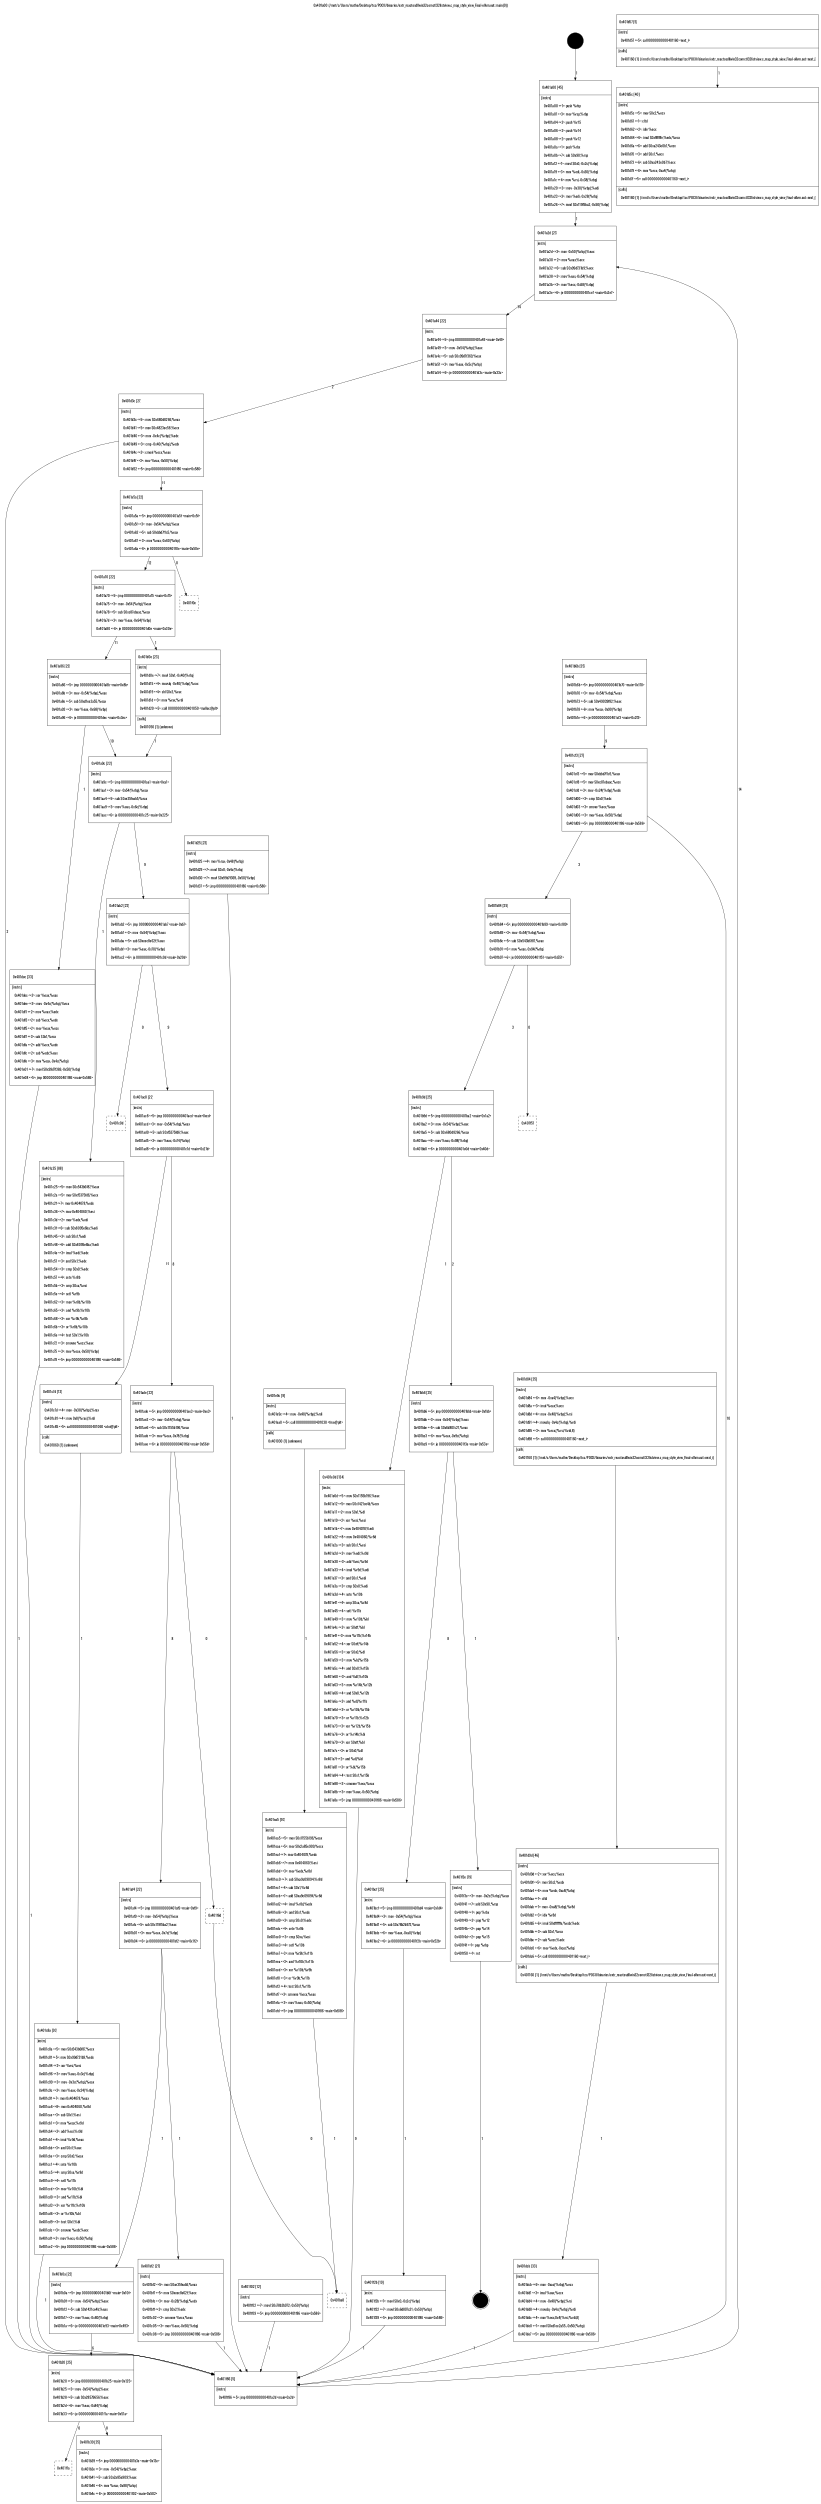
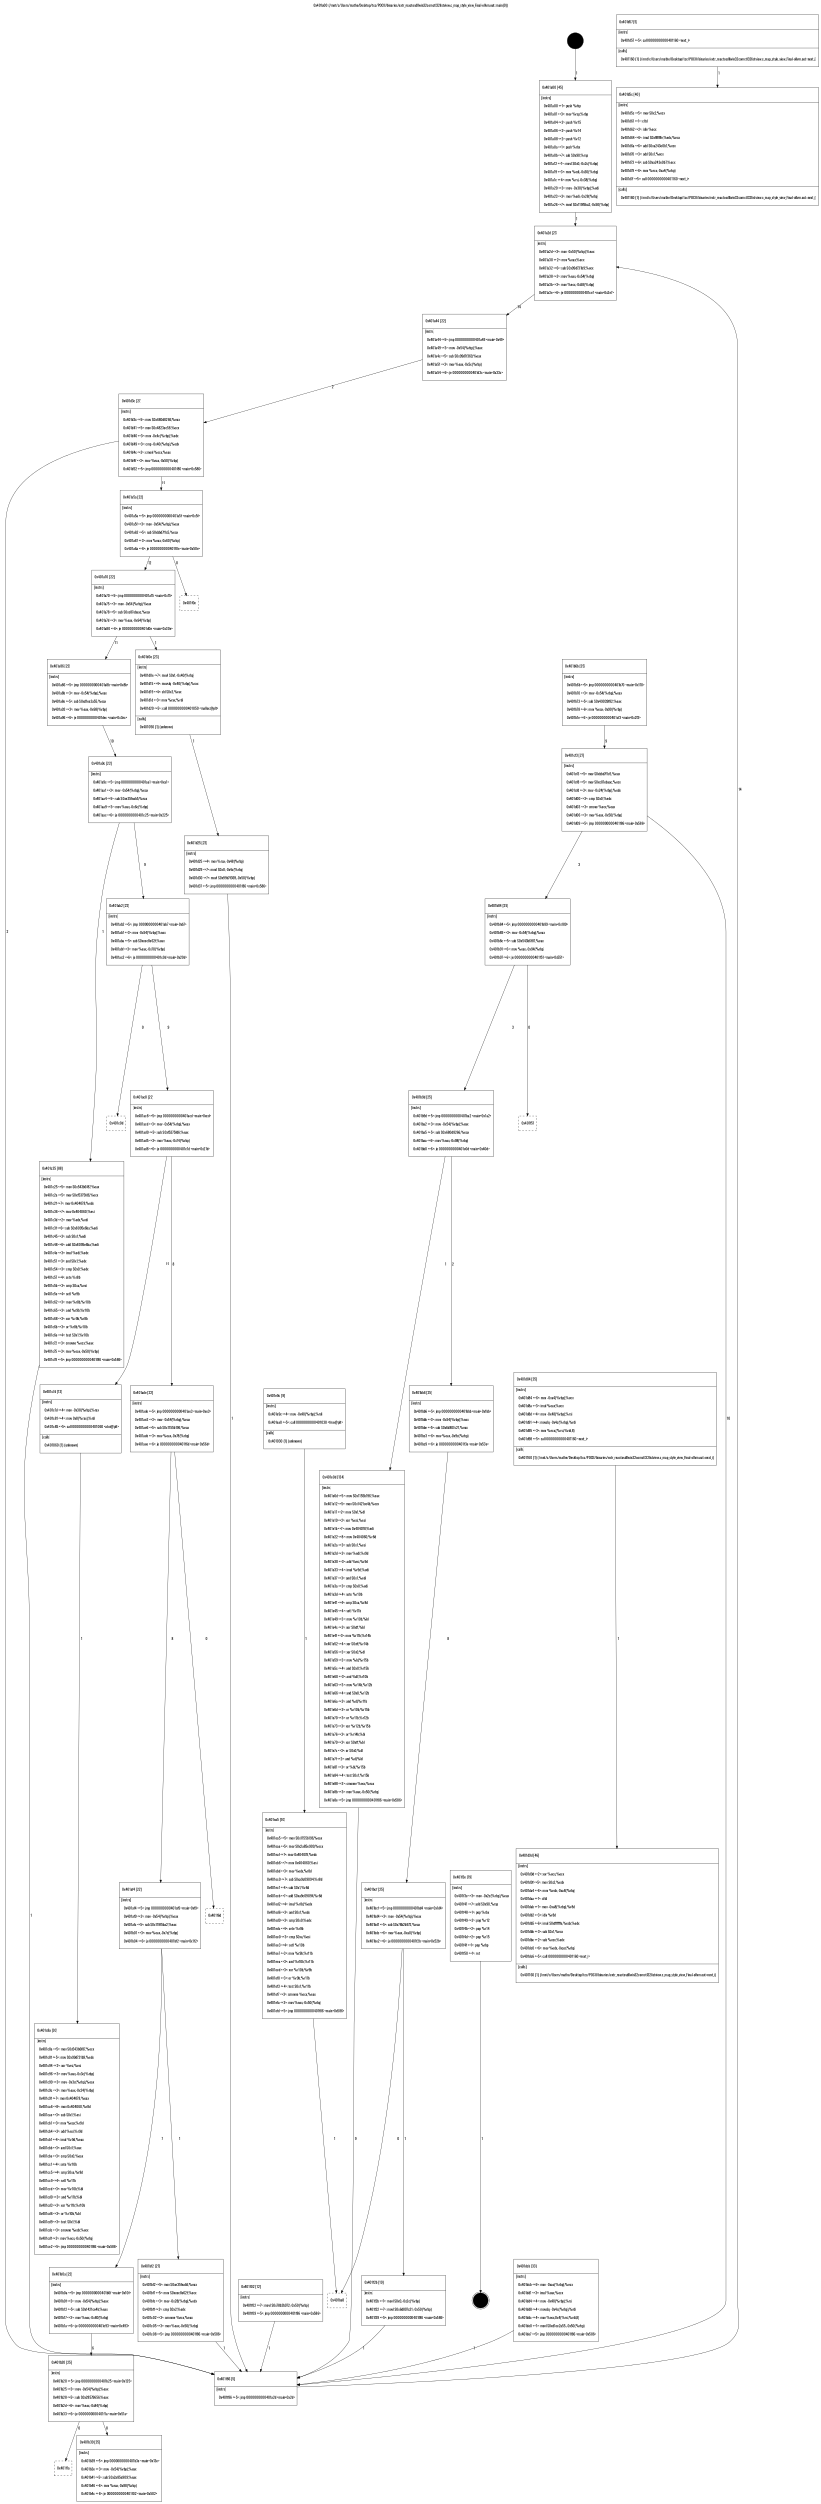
(152, 744) -> (204, 784)
(52, 1028) -> none
(465, 1660) -> none
(585, 2120) -> none
(239, 2123) -> (385, 2122)
(83, 2350) -> none
